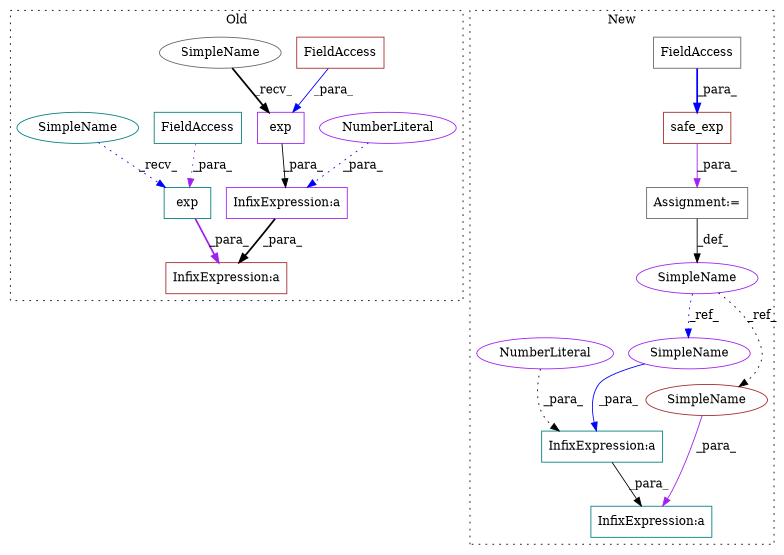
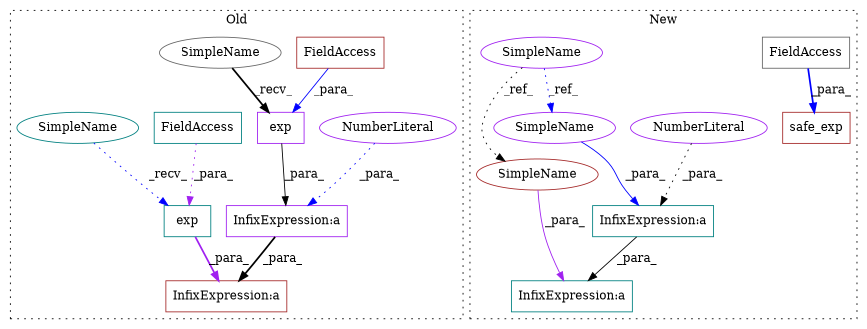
(697, 203) -> none
